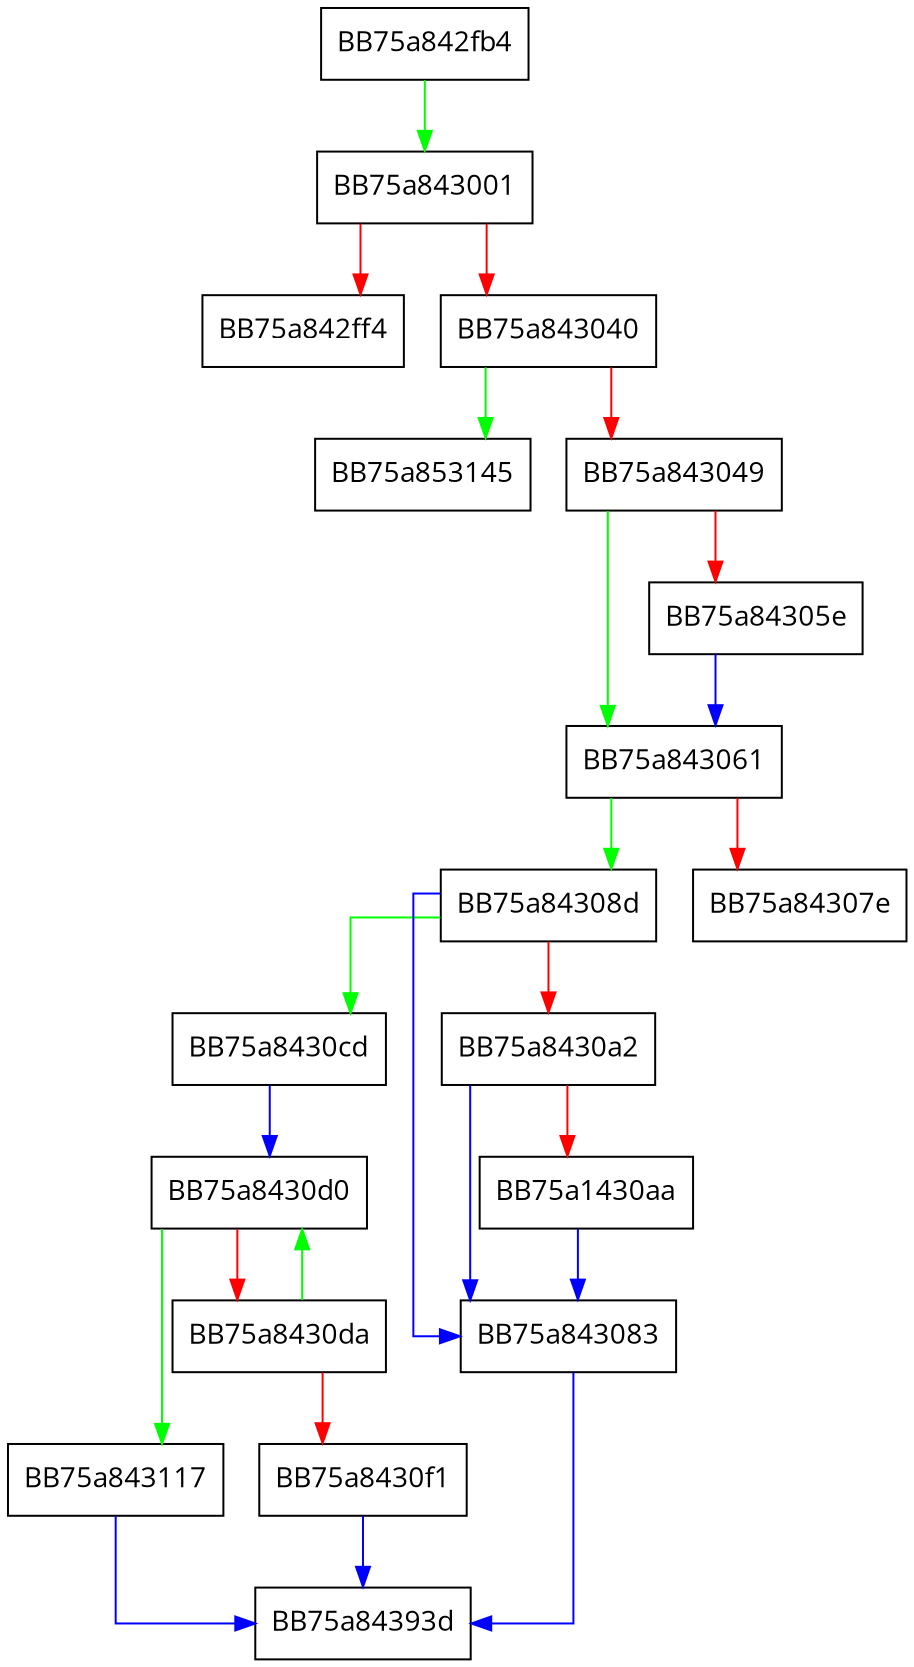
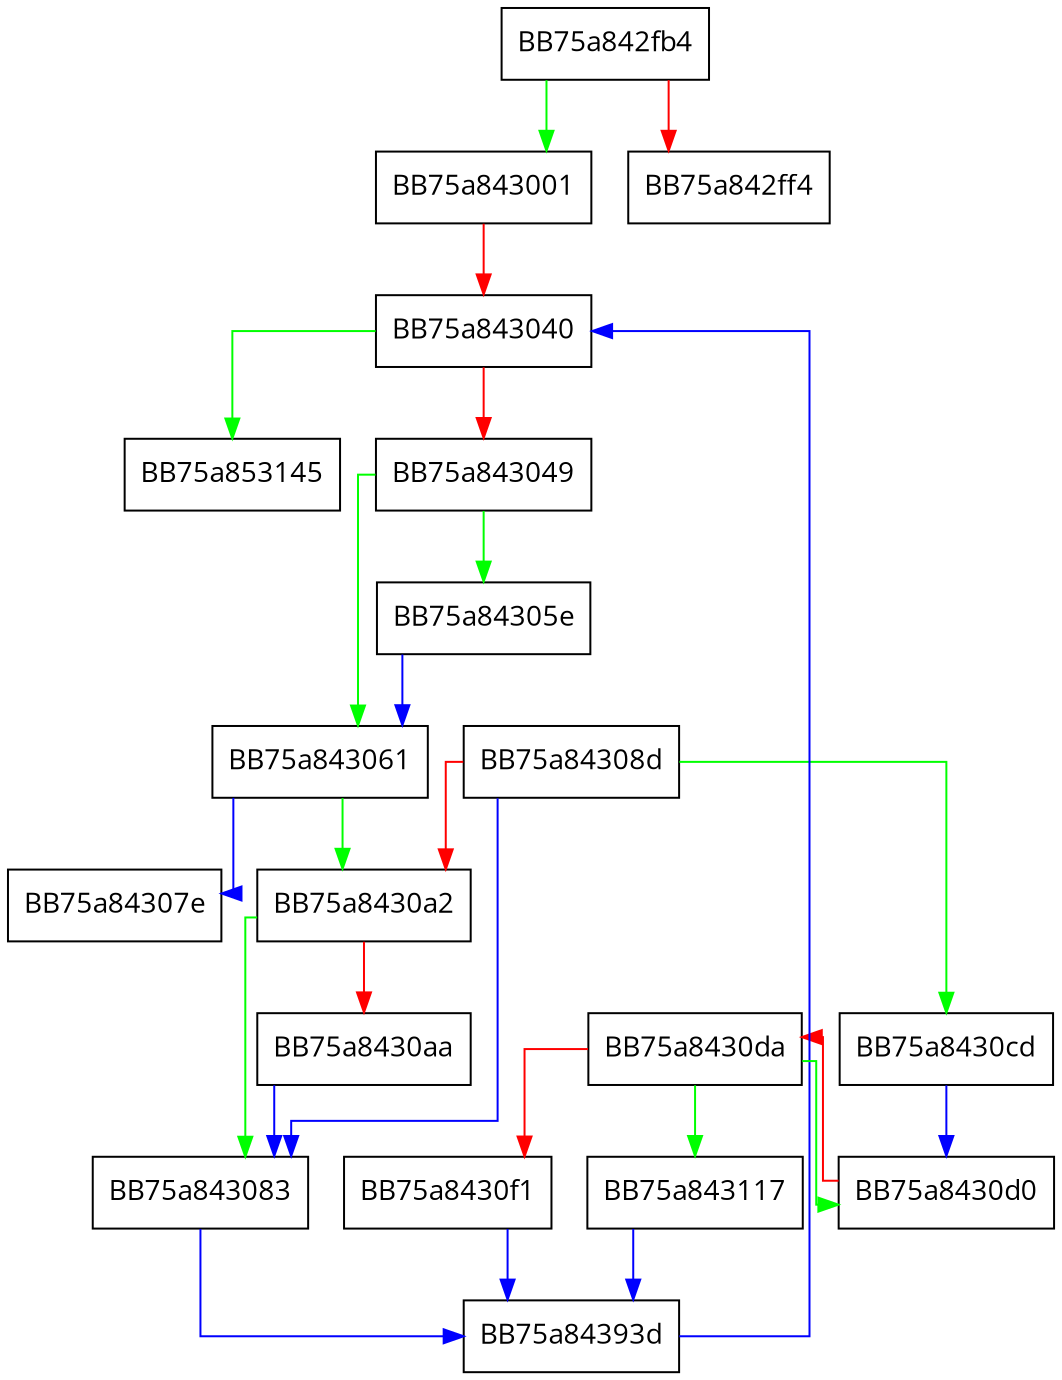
(360, 249) -> (669, 105)
(716, 536) -> (484, 536)
none -> (810, 800)
(611, 823) -> (343, 823)
(737, 823) -> (233, 846)
(470, 1183) -> (245, 1021)
(586, 1193) -> (364, 1049)
(162, 1326) -> (695, 1111)
